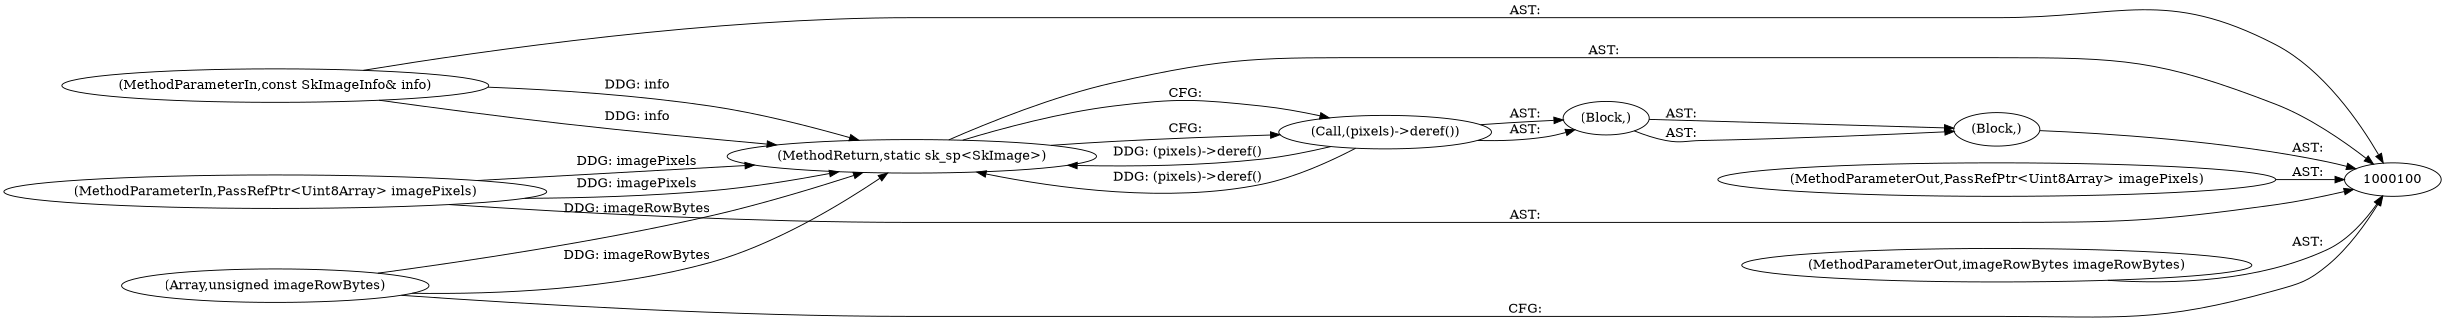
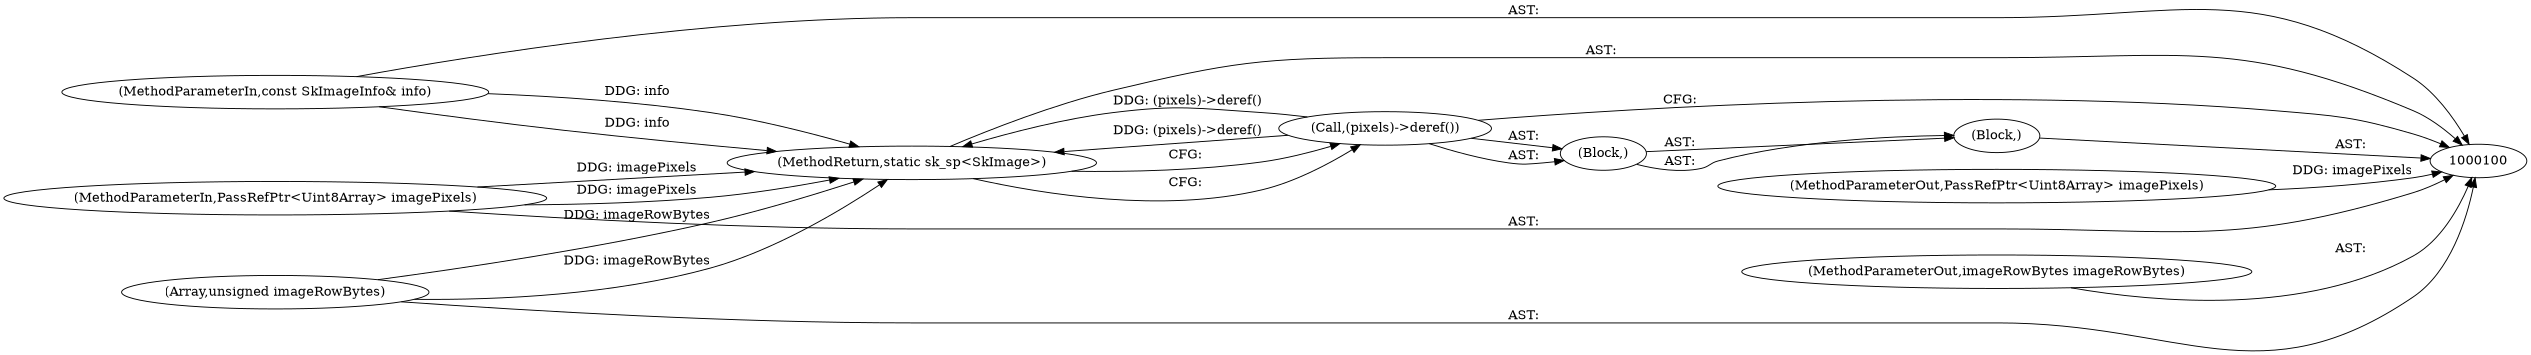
none -> (1961, 100)
(2310, 173) -> (2353, 171)
(1527, 309) -> (1526, 316)
